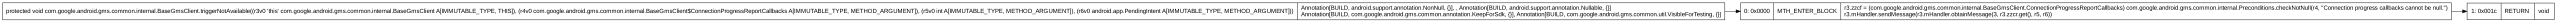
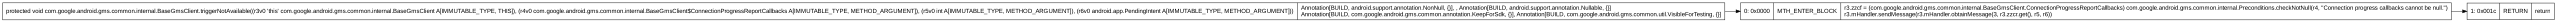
(2544, 11) -> (2543, 11)
